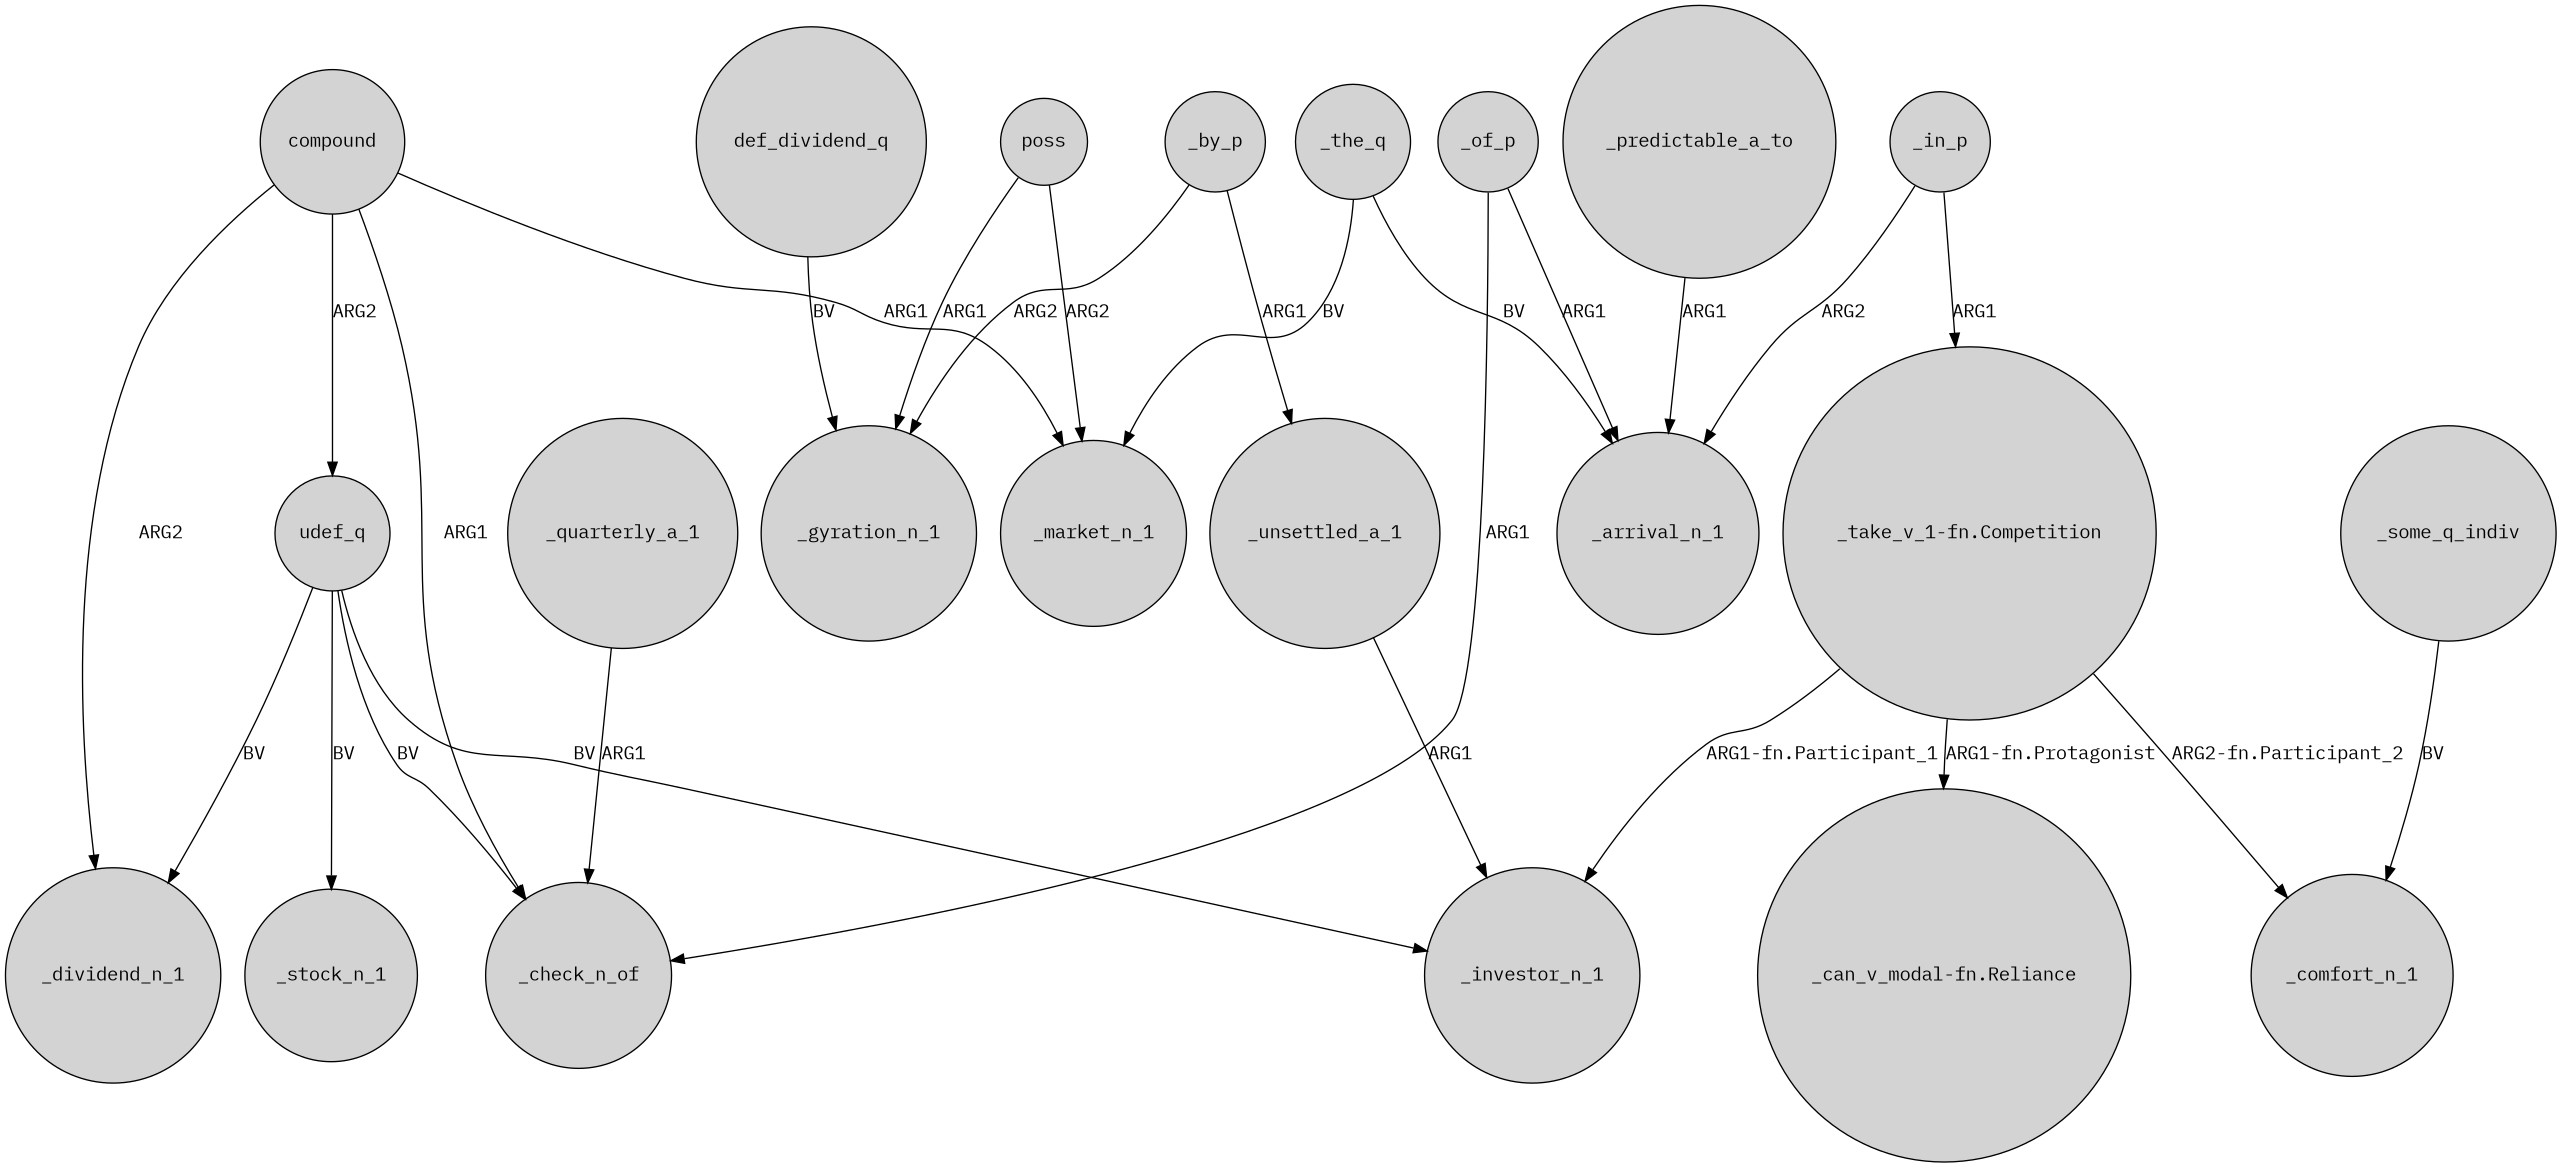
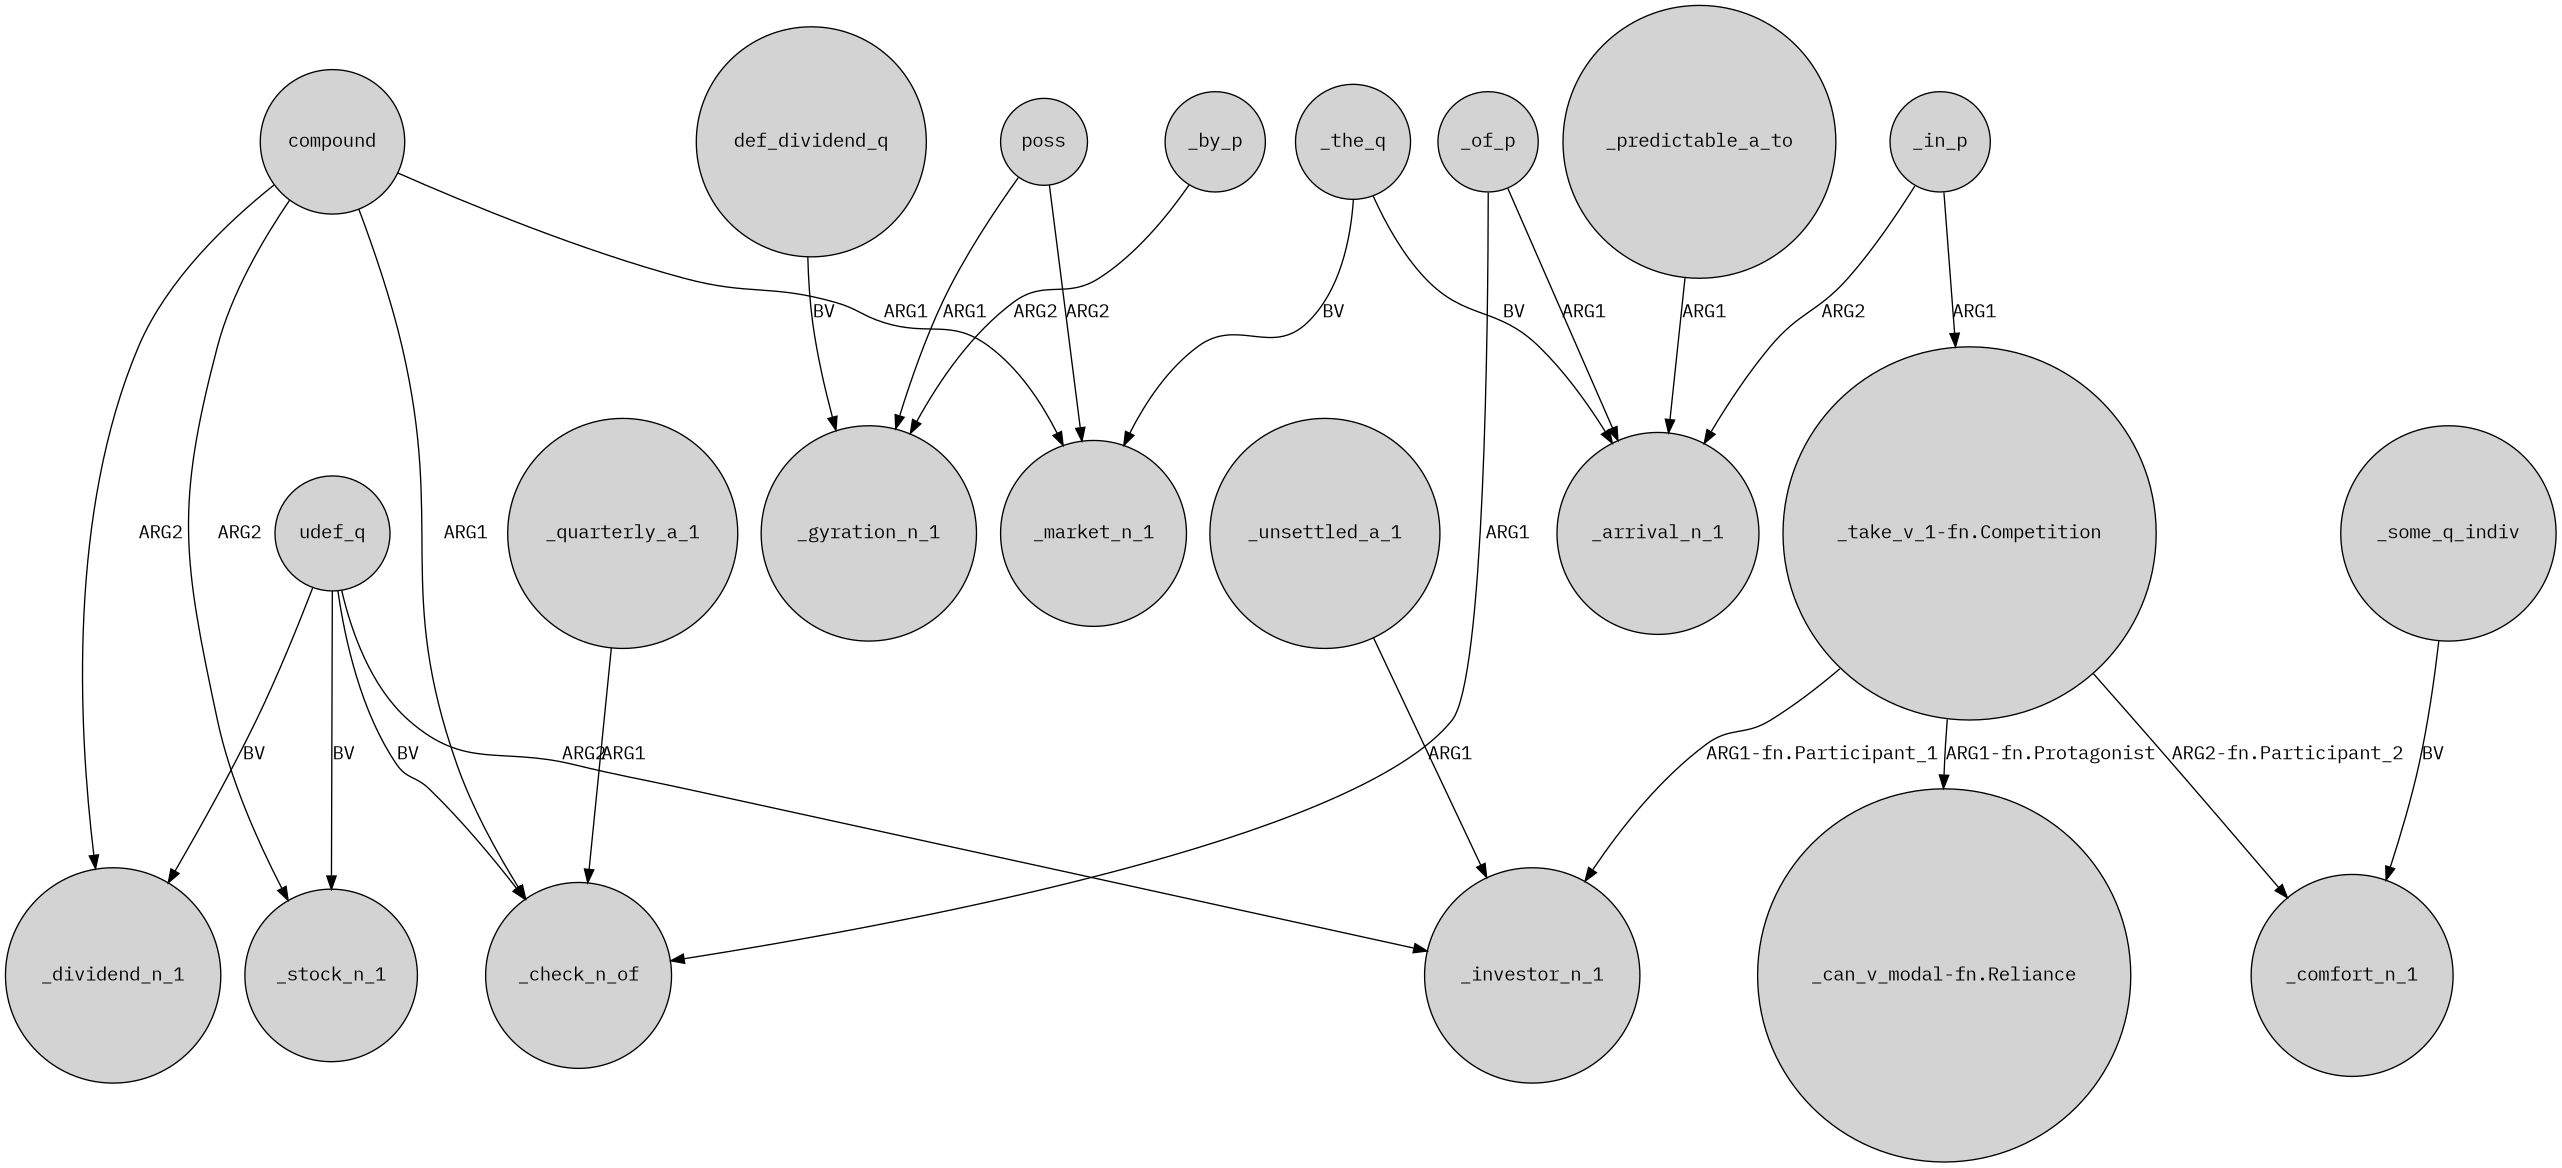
(1256, 301) -> none
(332, 338) -> (189, 541)
(585, 754) -> (585, 754)
